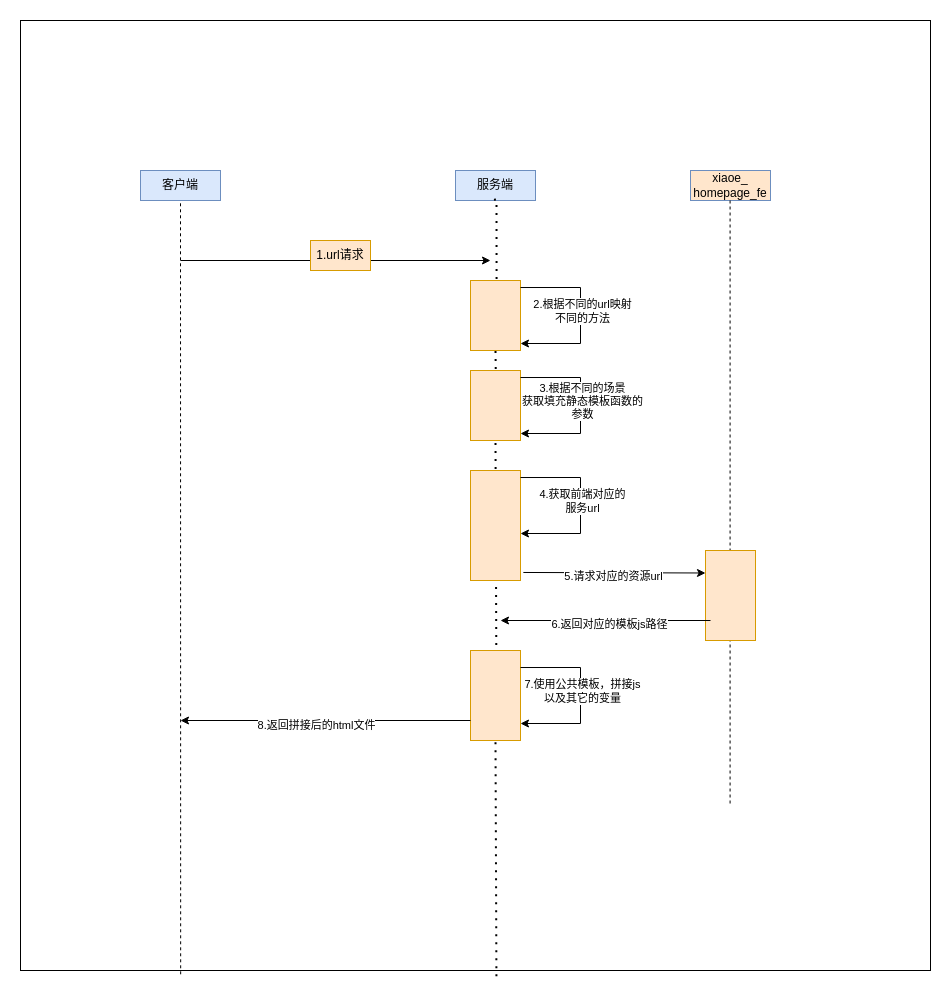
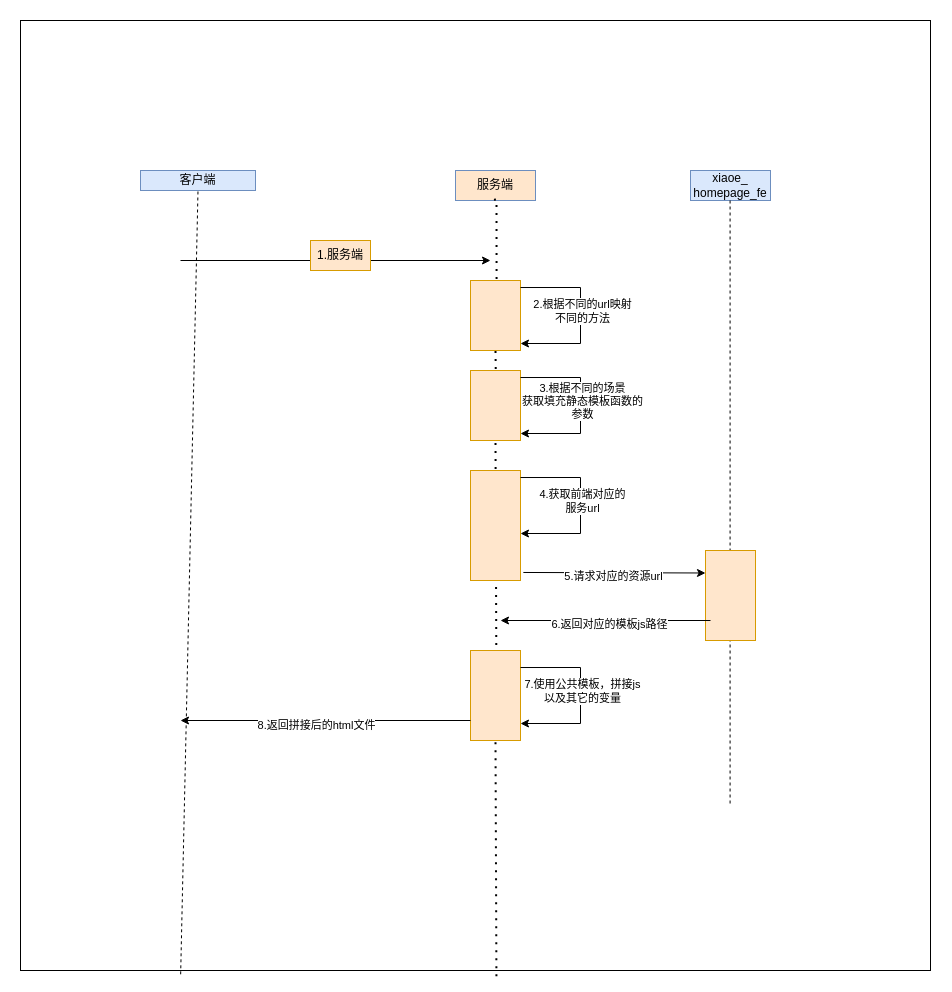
(181, 186) -> (198, 181)
(496, 186) -> (496, 186)
(731, 186) -> (731, 186)
(341, 256) -> (341, 256)
